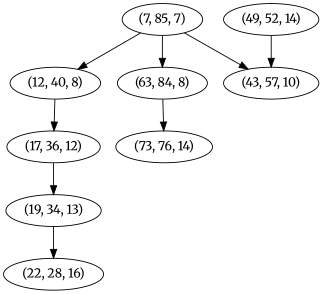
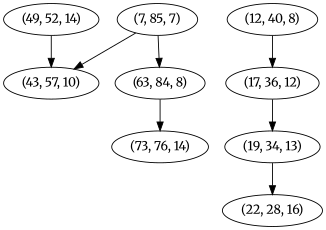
(113, 49) -> none
